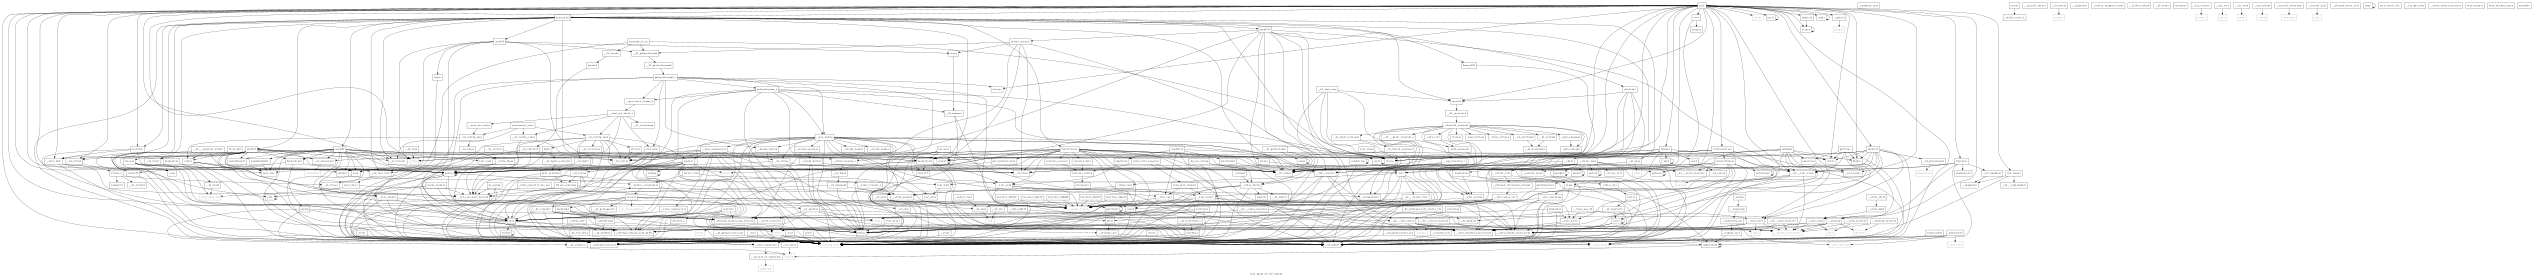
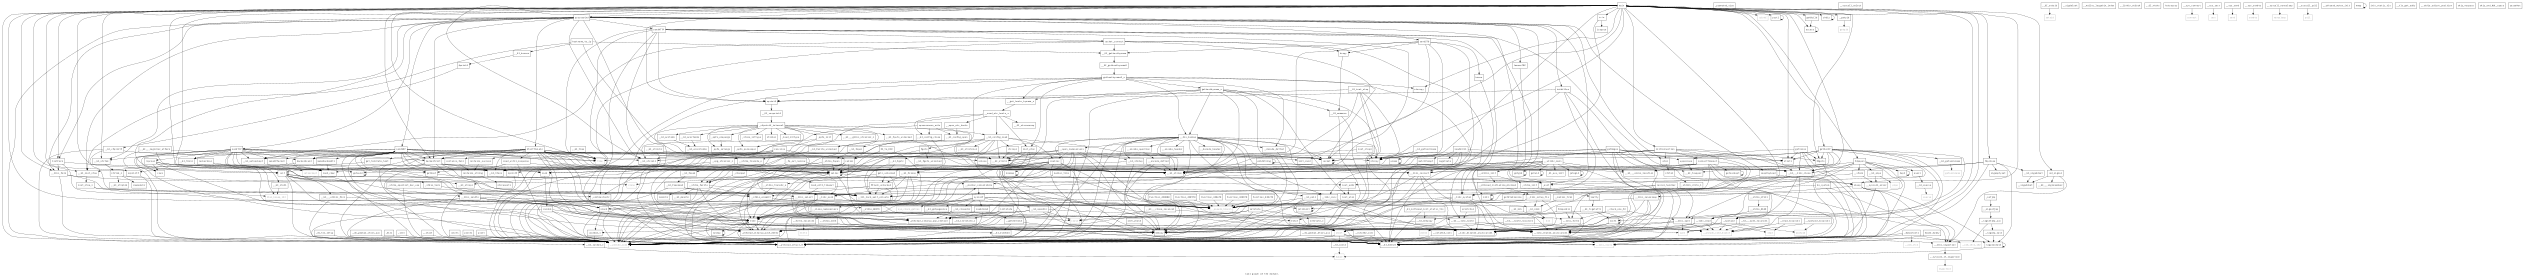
none -> (1665, 161)
(903, 209) -> none
(529, 241) -> none
